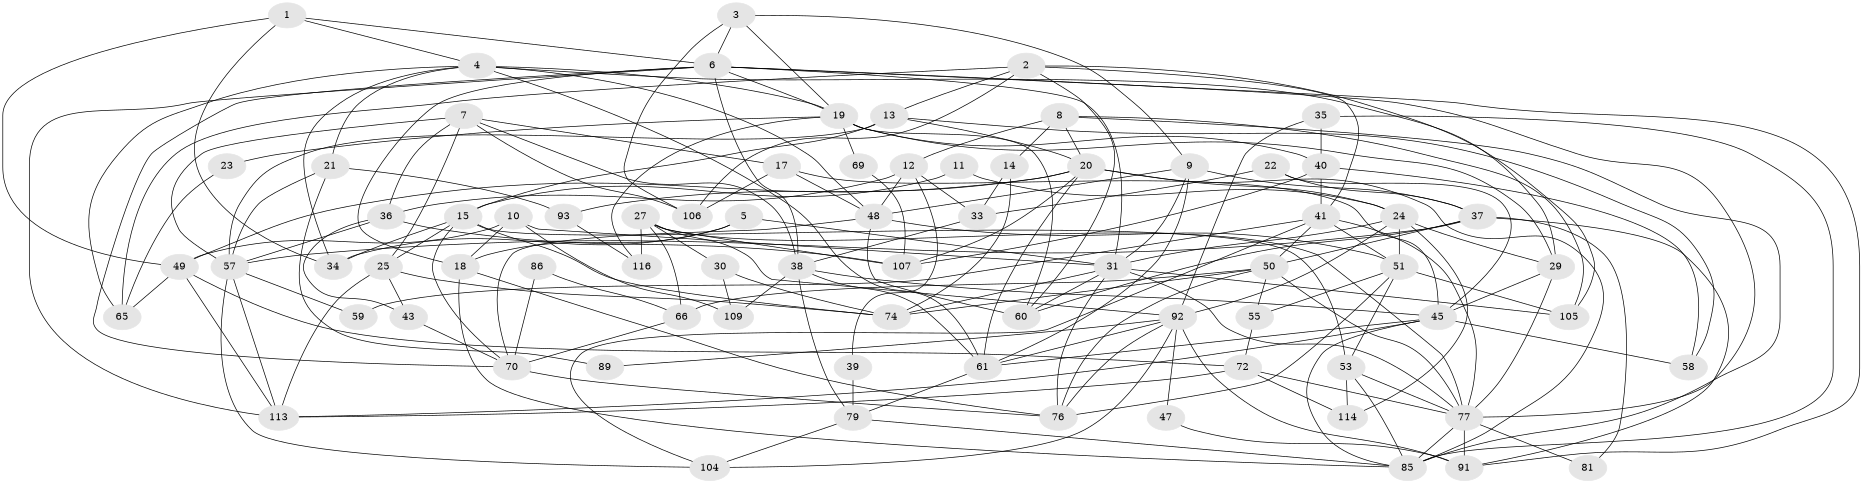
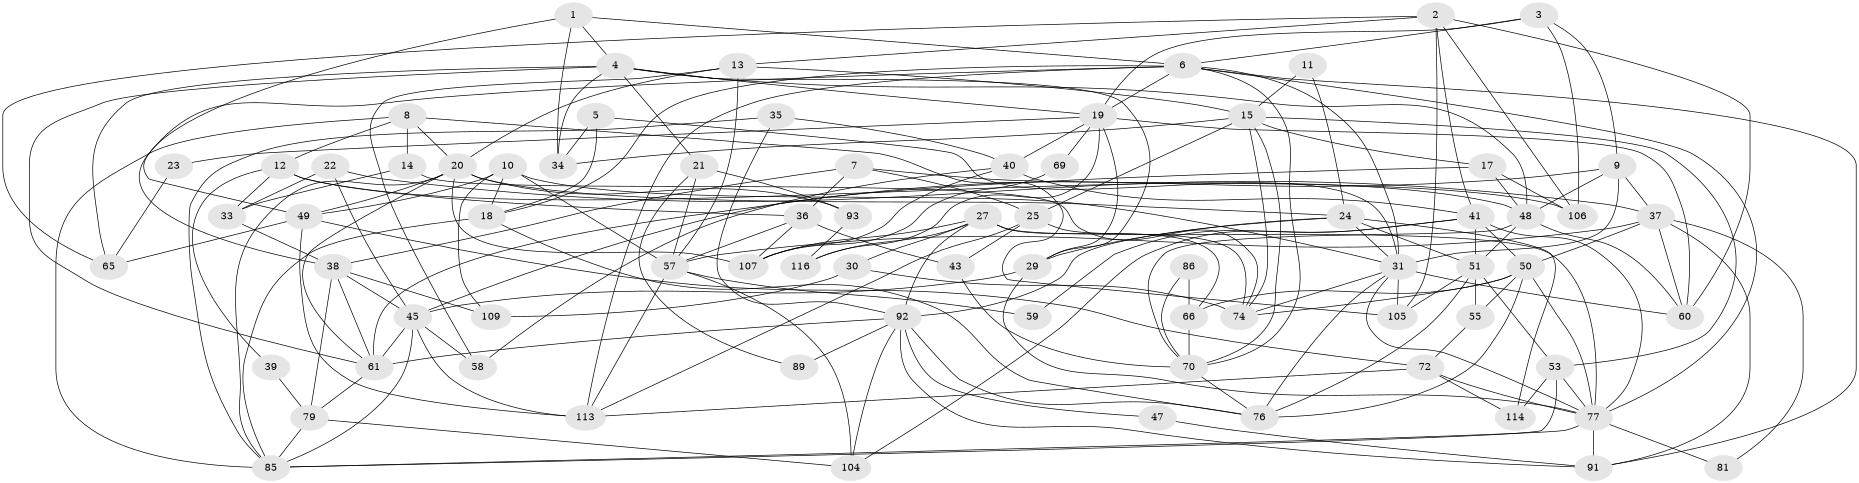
(256, 140) -> (589, 217)
(637, 143) -> (1359, 148)
